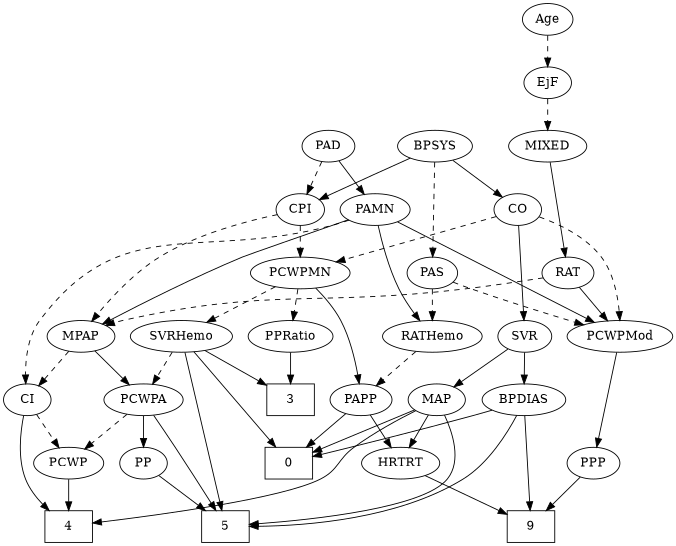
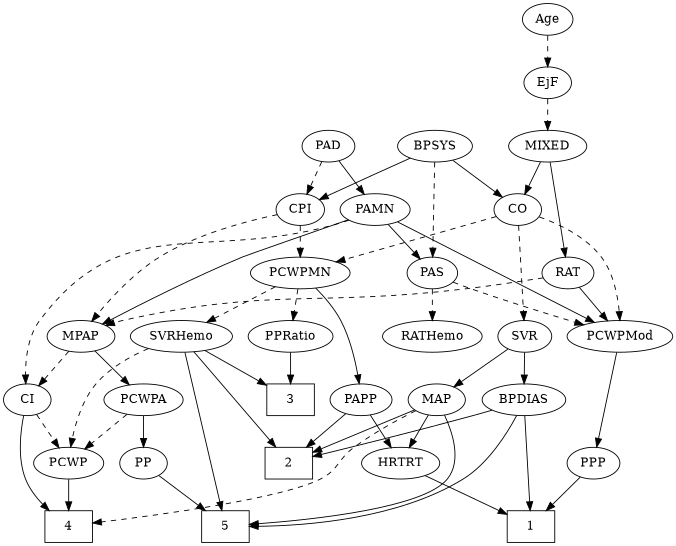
none -> (535, 174)
(521, 268) -> (521, 268)
(392, 272) -> (400, 238)
(165, 364) -> (97, 383)
(400, 366) -> none
(183, 459) -> none
(289, 463) -> (289, 463)
(270, 495) -> (270, 495)
(531, 527) -> (531, 527)
